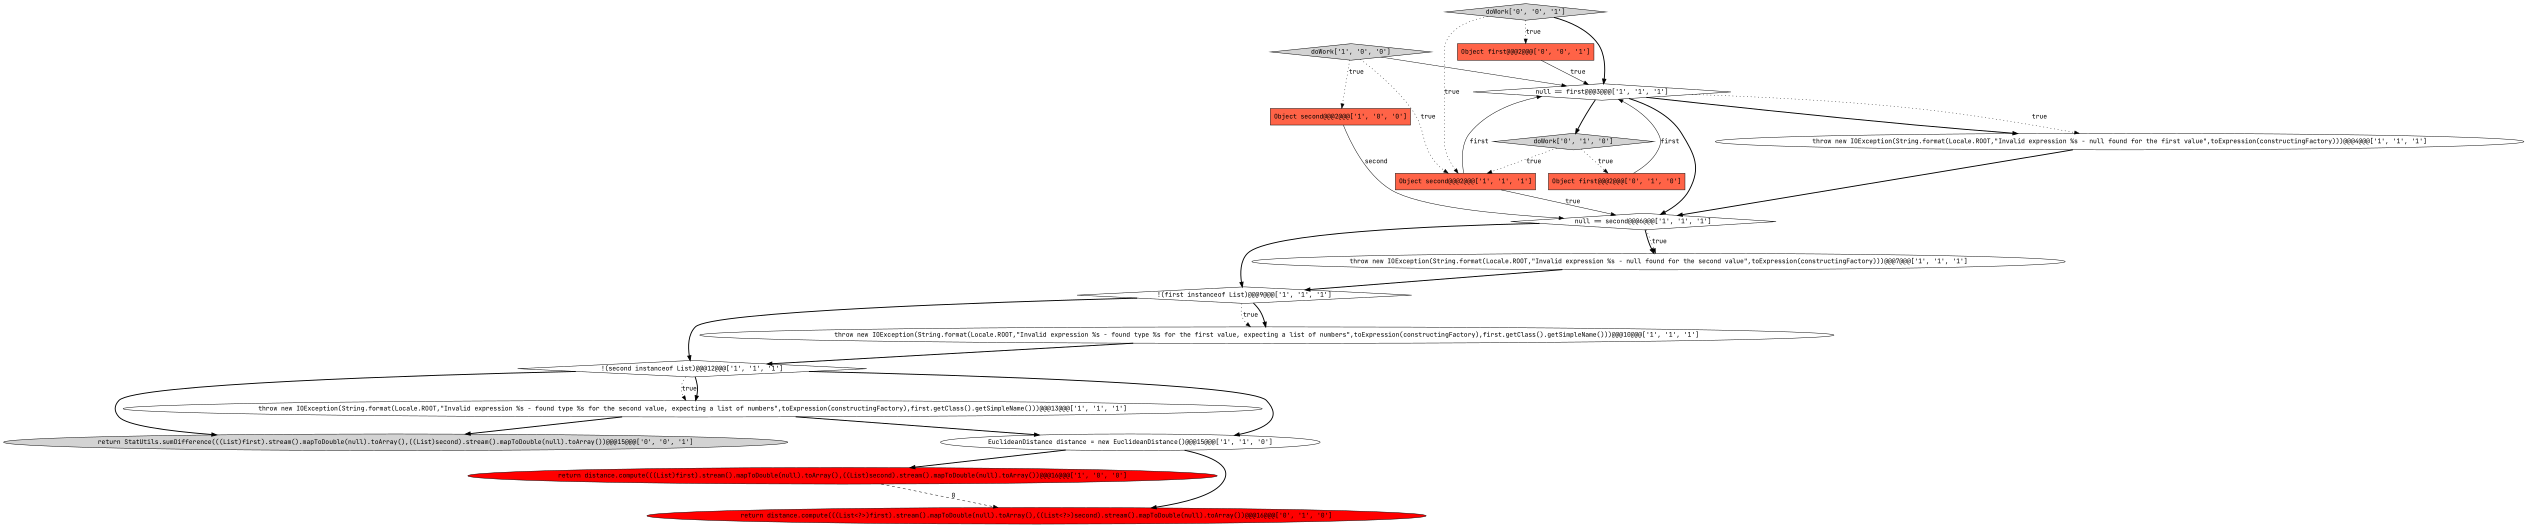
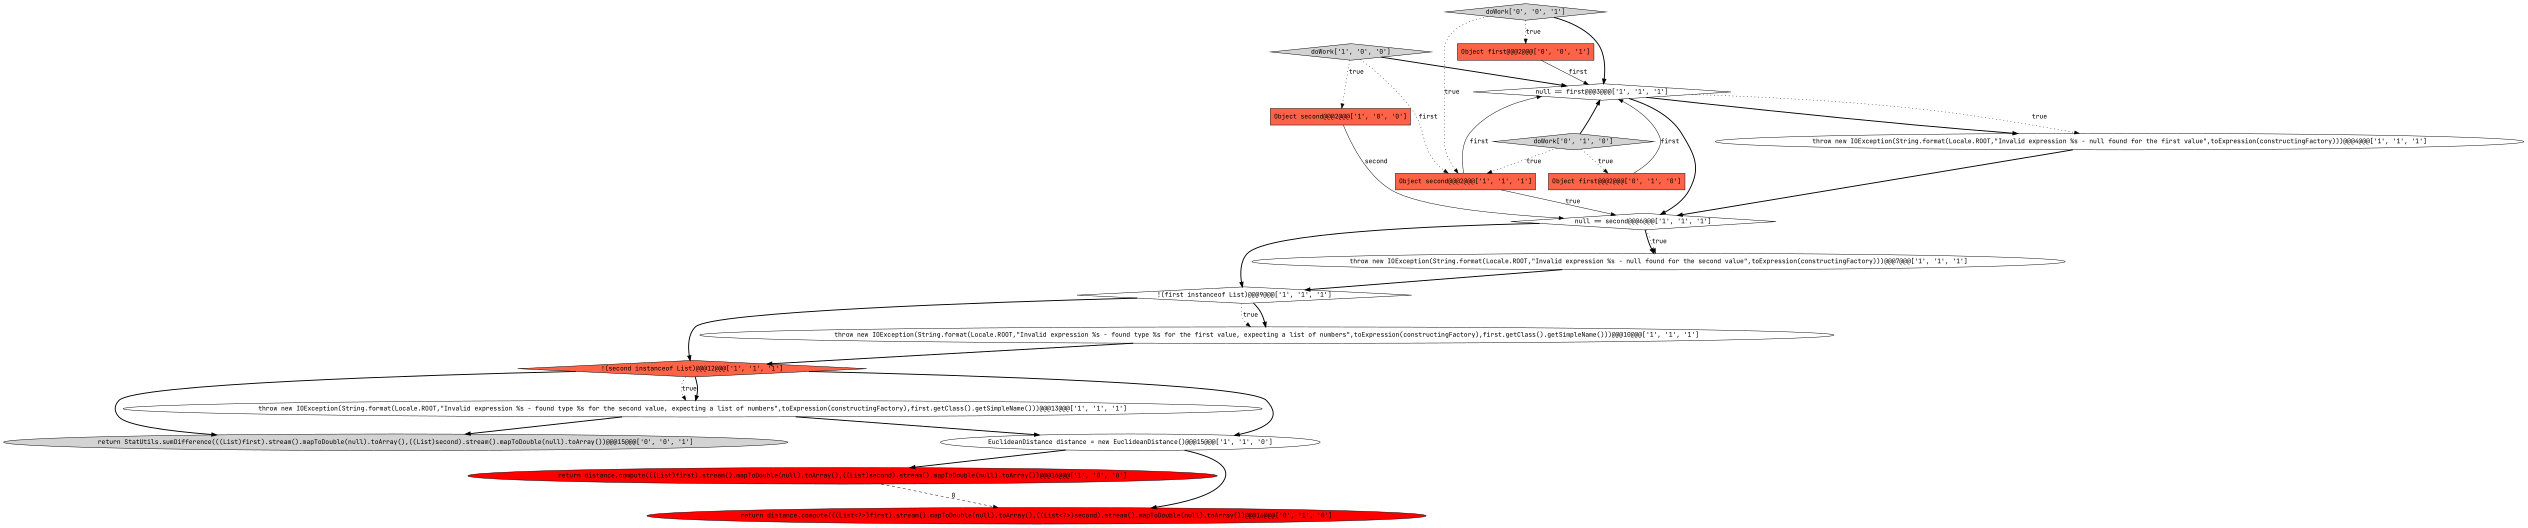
(1472, 71) -> (1472, 71)
(1578, 72) -> (1578, 72)
(1586, 114) -> (1589, 119)
(1428, 117) -> (1428, 117)
(692, 369) -> (692, 369)
